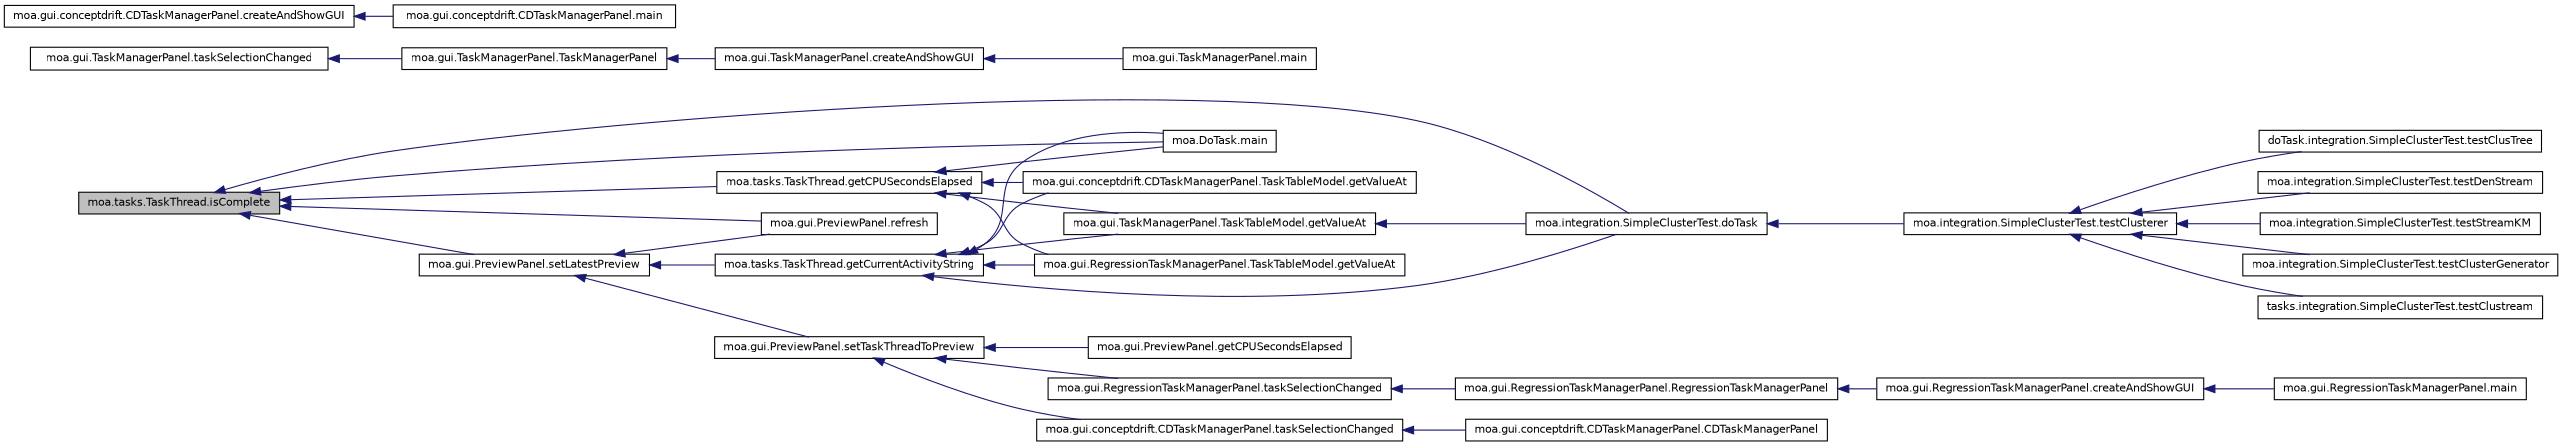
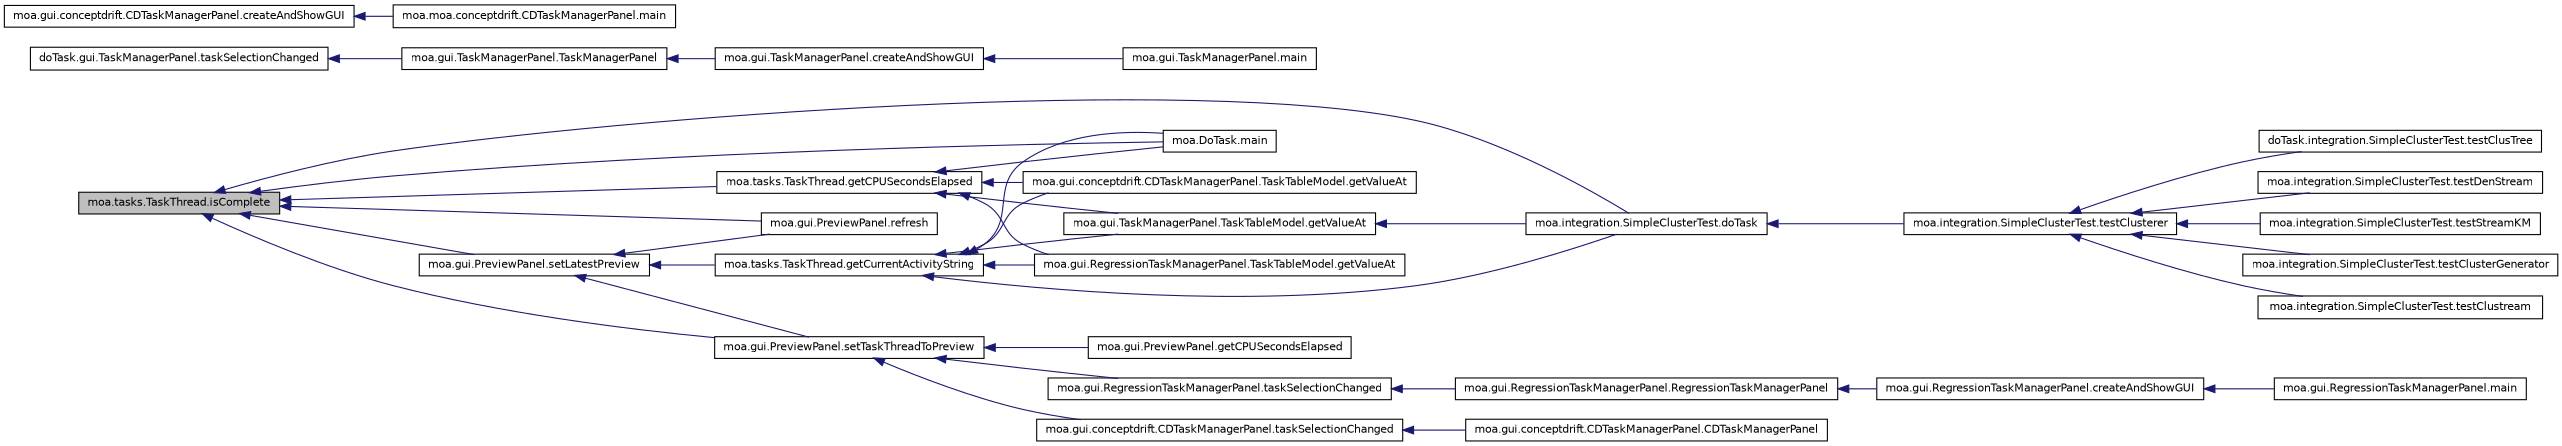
(534, 16) -> (534, 16)
(179, 59) -> (179, 59)
none -> (458, 300)
(2400, 307) -> (2400, 307)
